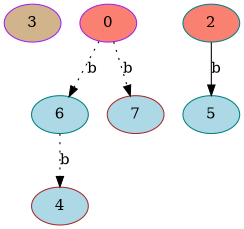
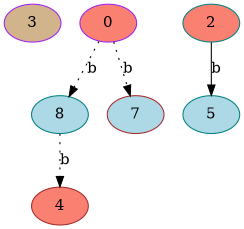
(60, 115) -> (60, 115)
(60, 206) -> (60, 206)
